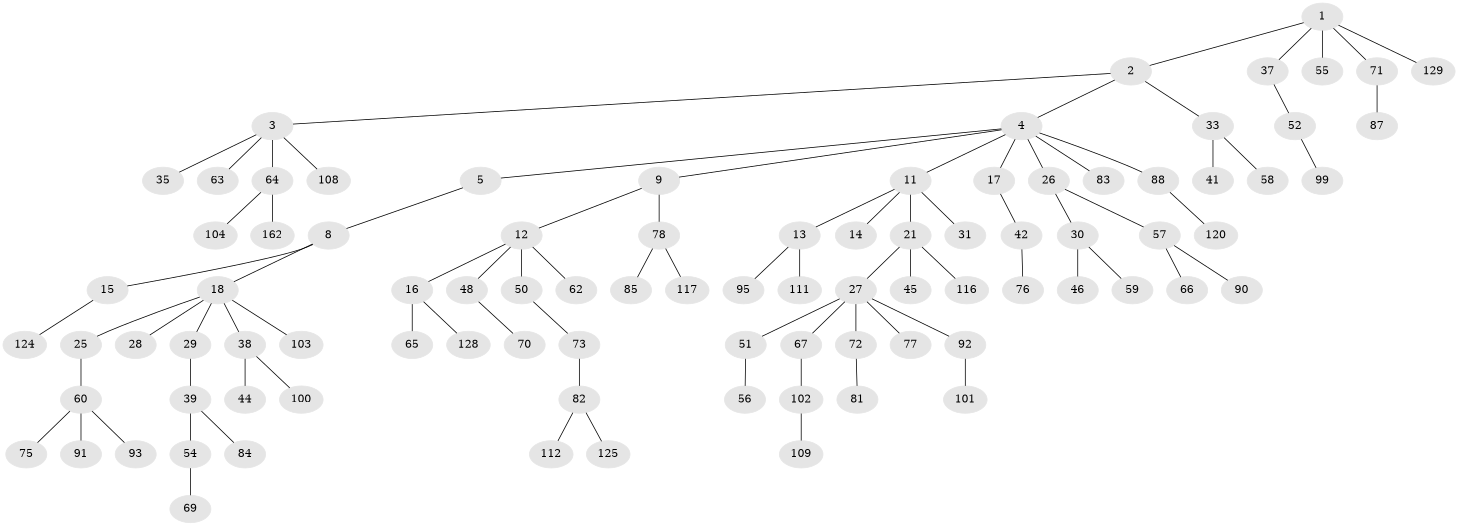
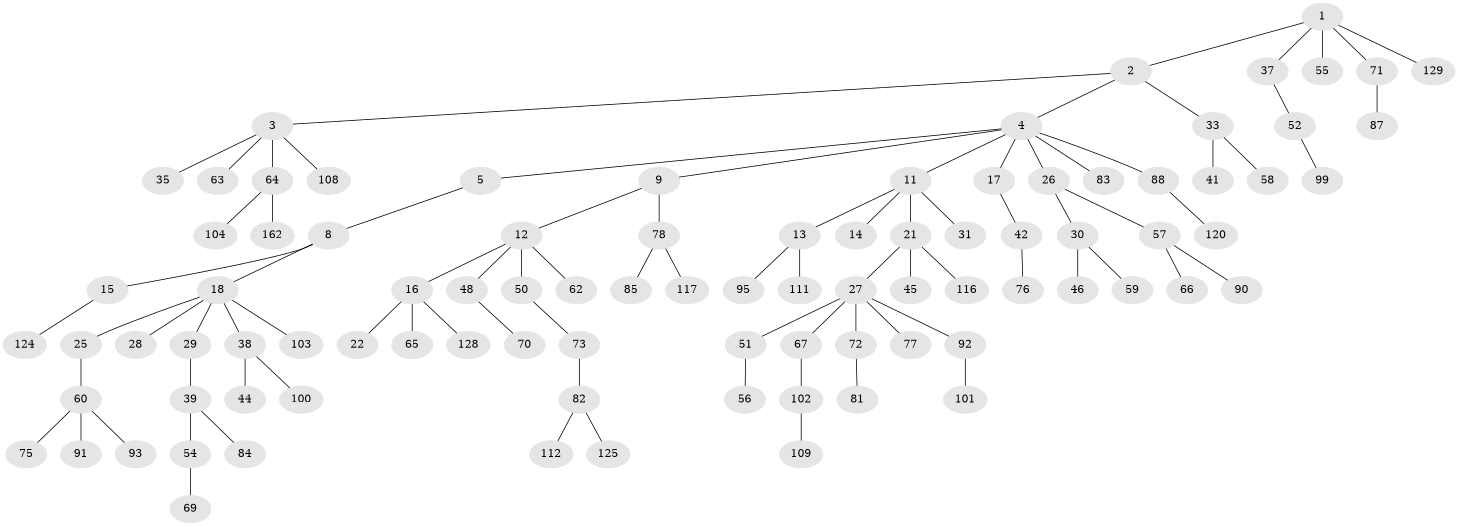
none -> (358, 345)
